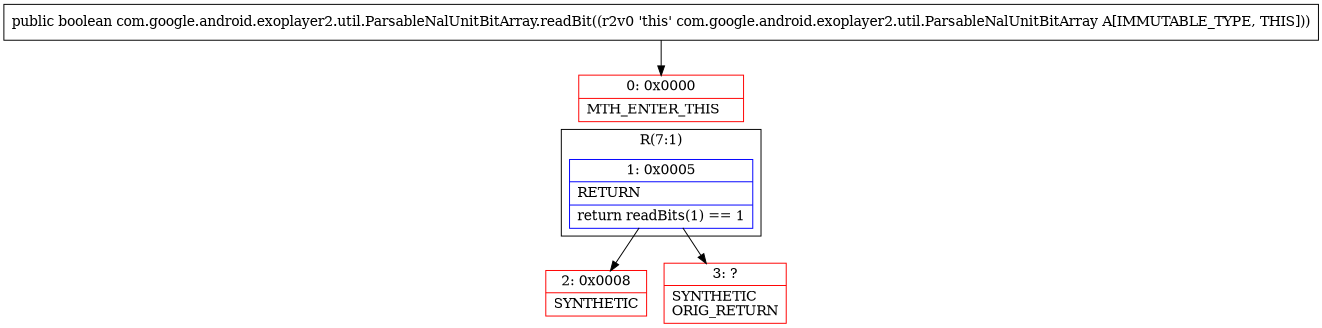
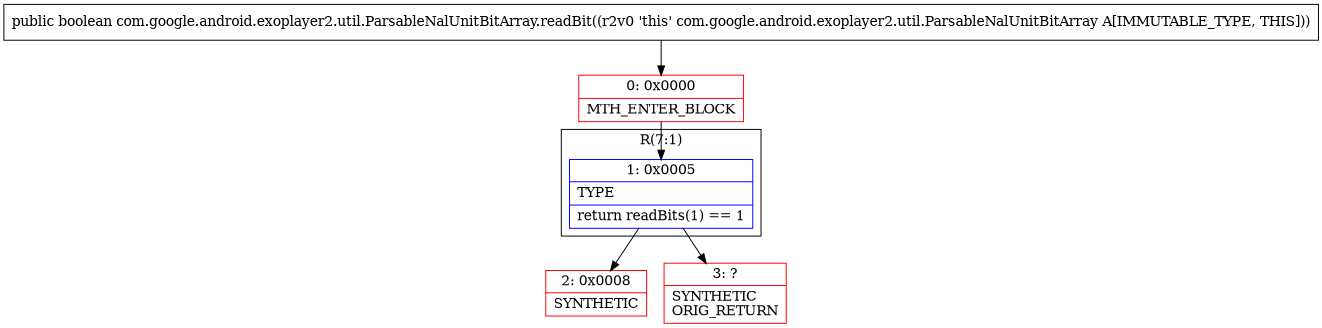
(653, 110) -> (661, 110)
none -> (661, 136)
(609, 193) -> (596, 193)
